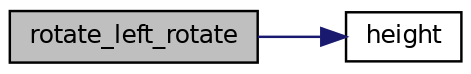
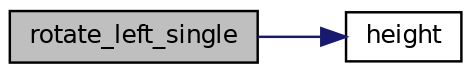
(134, 37) -> (134, 37)
